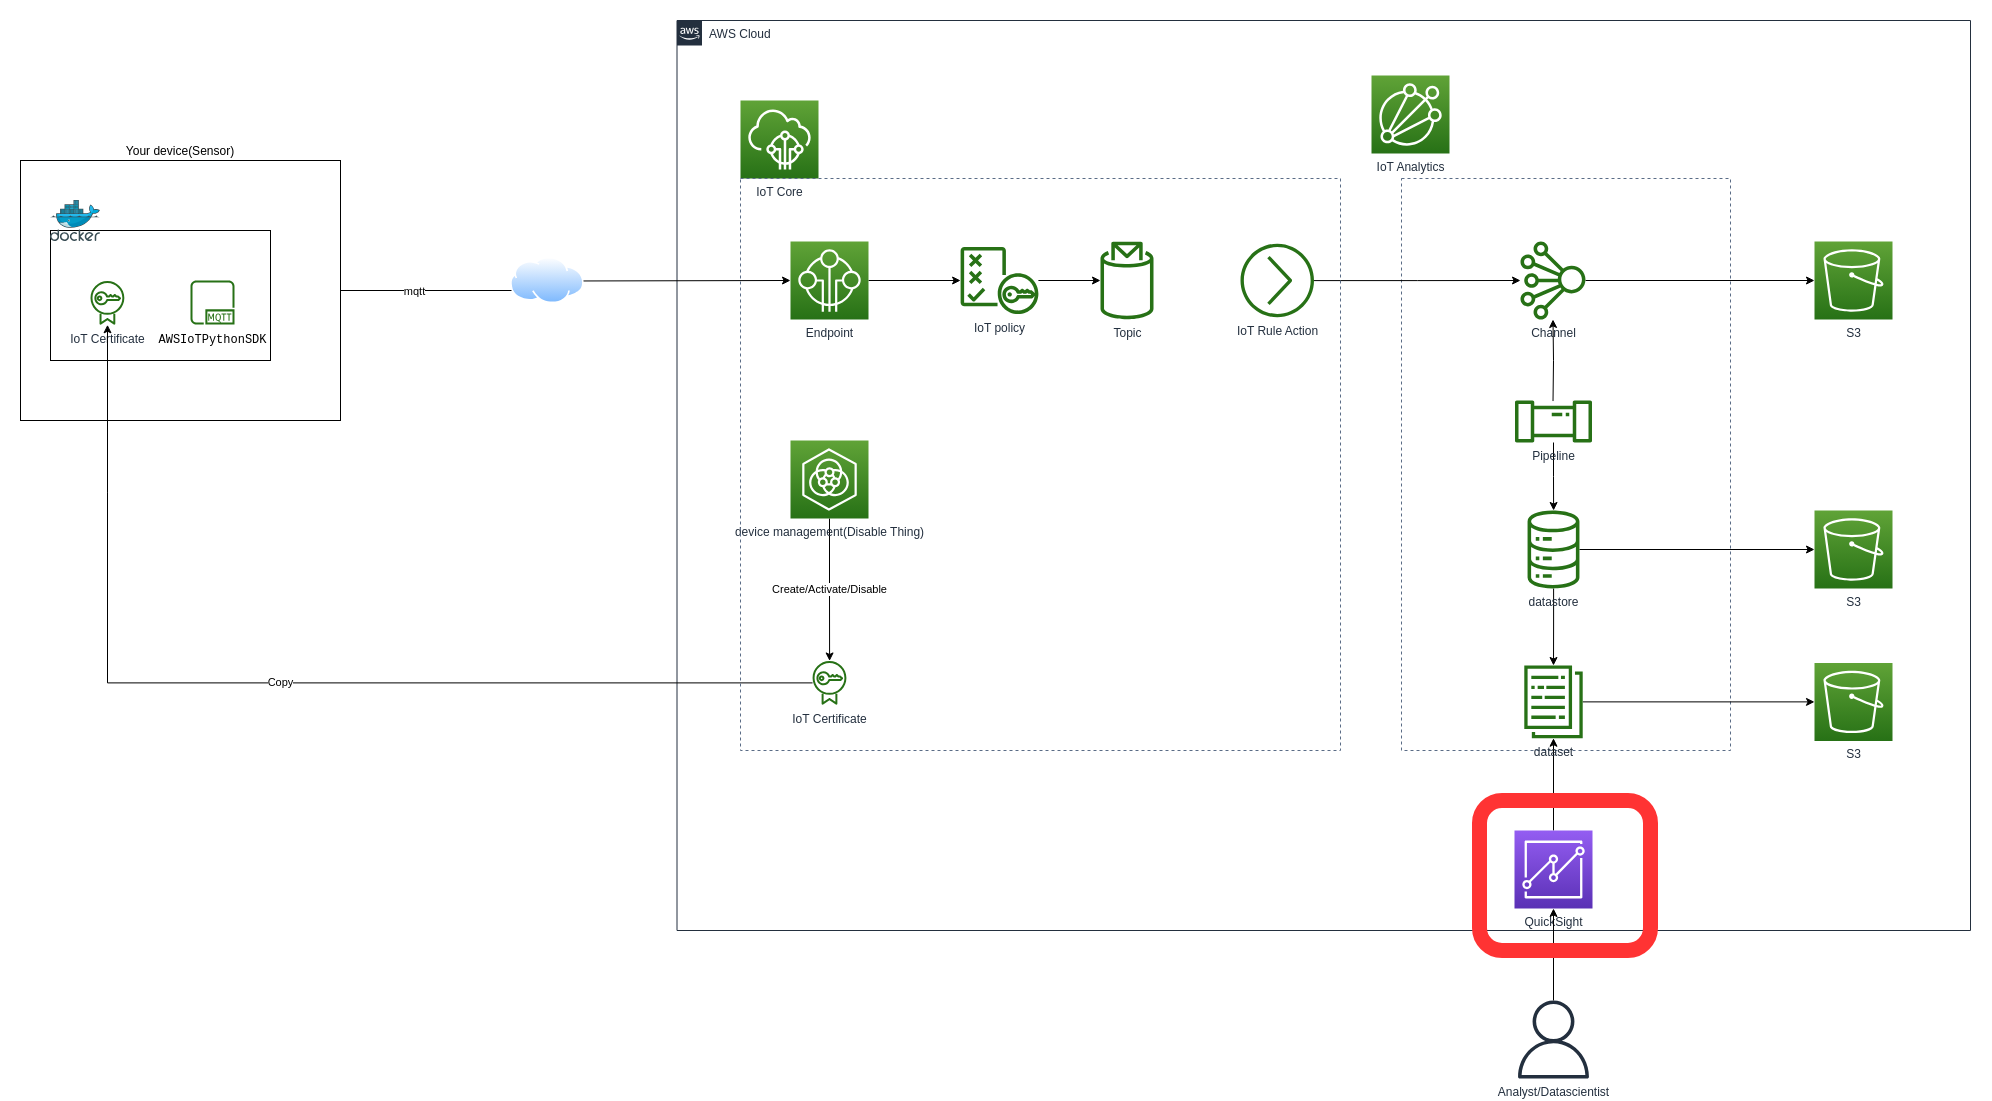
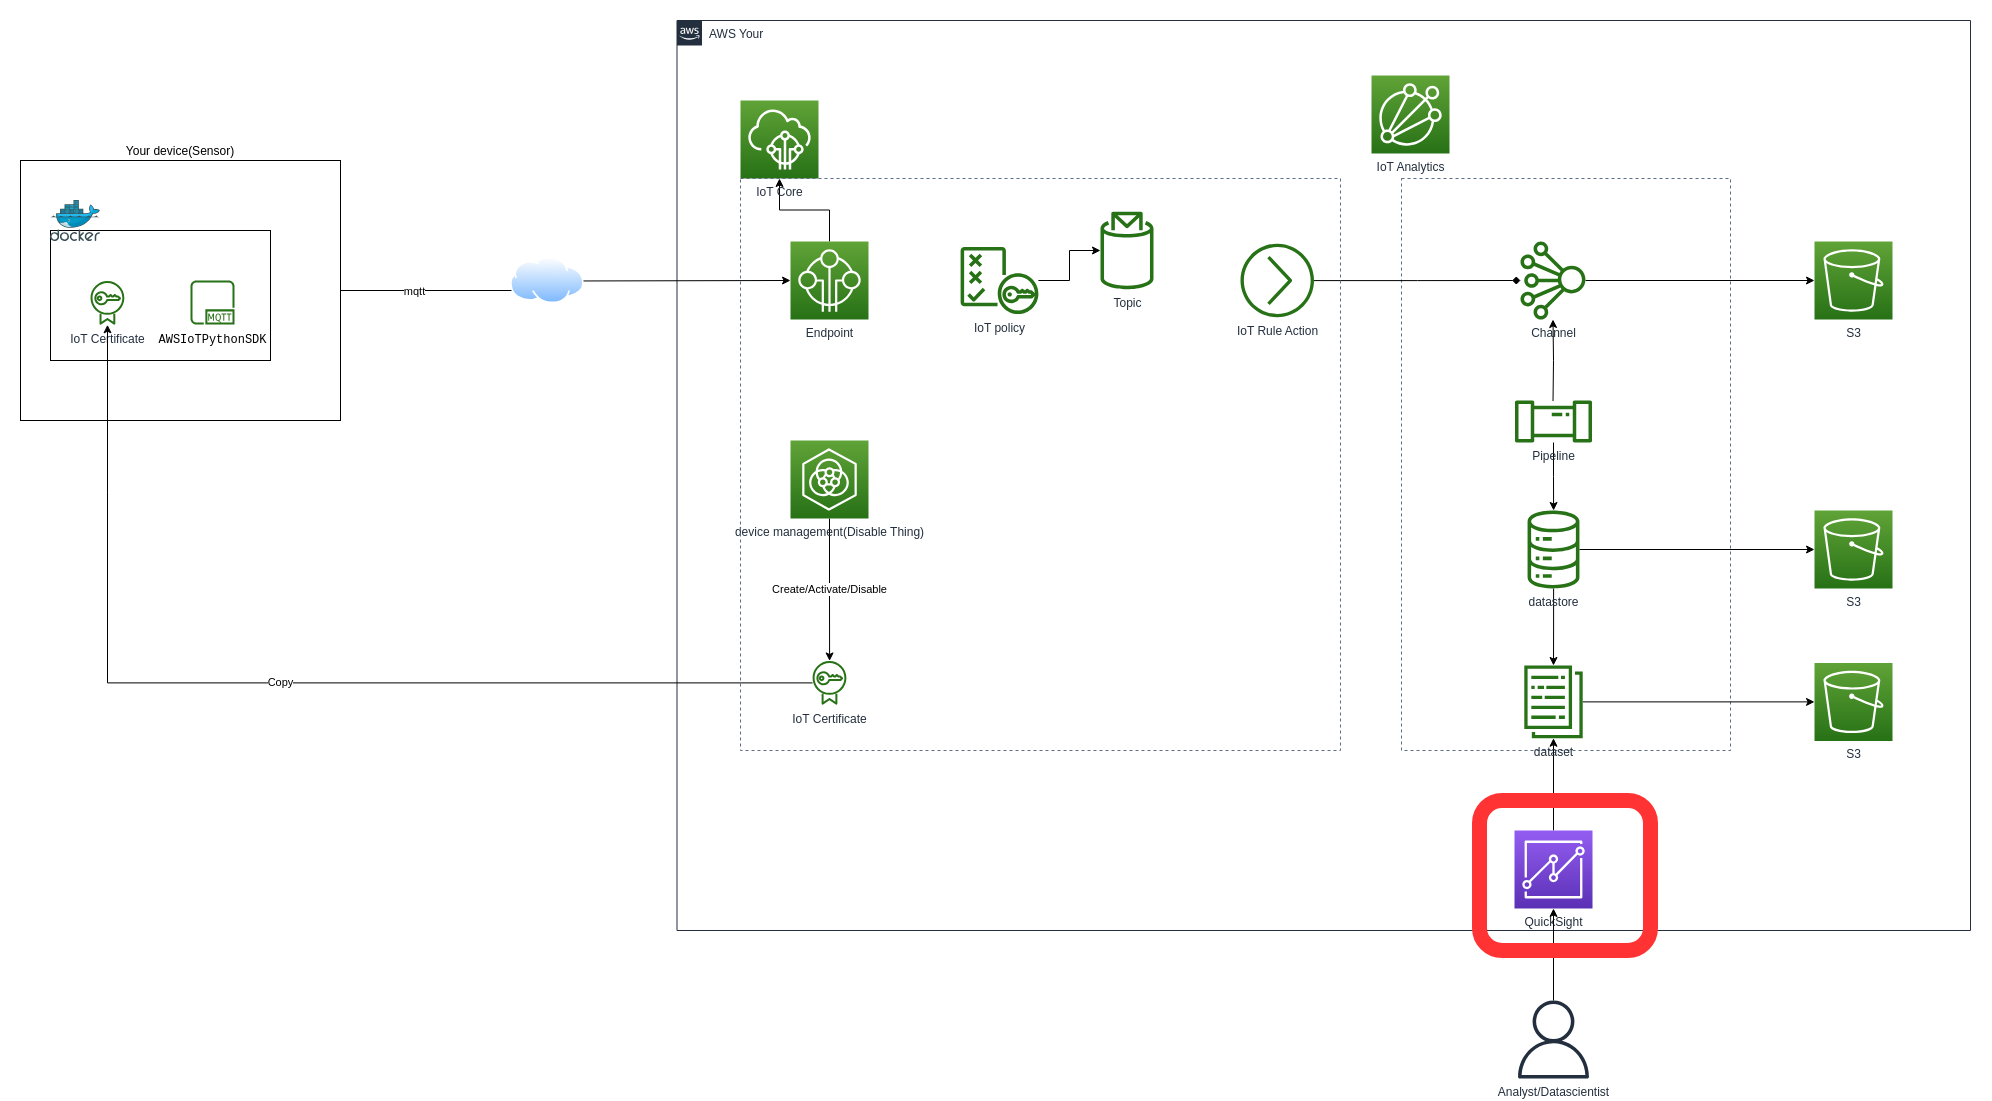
(737, 35) -> (735, 35)
(911, 281) -> (808, 210)
(1127, 281) -> (1127, 251)
(1512, 281) -> (1511, 281)
